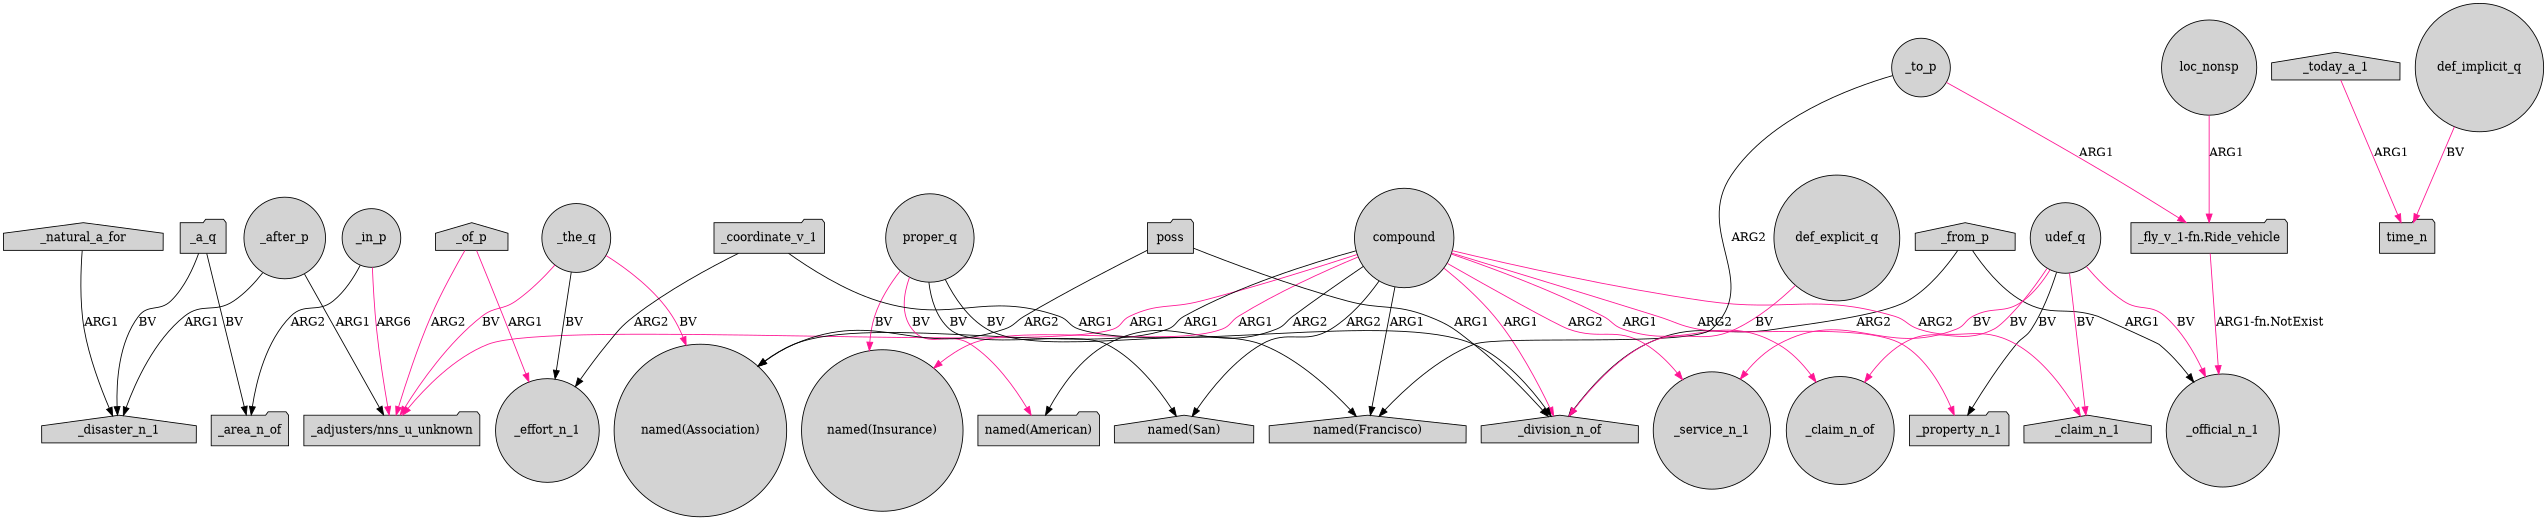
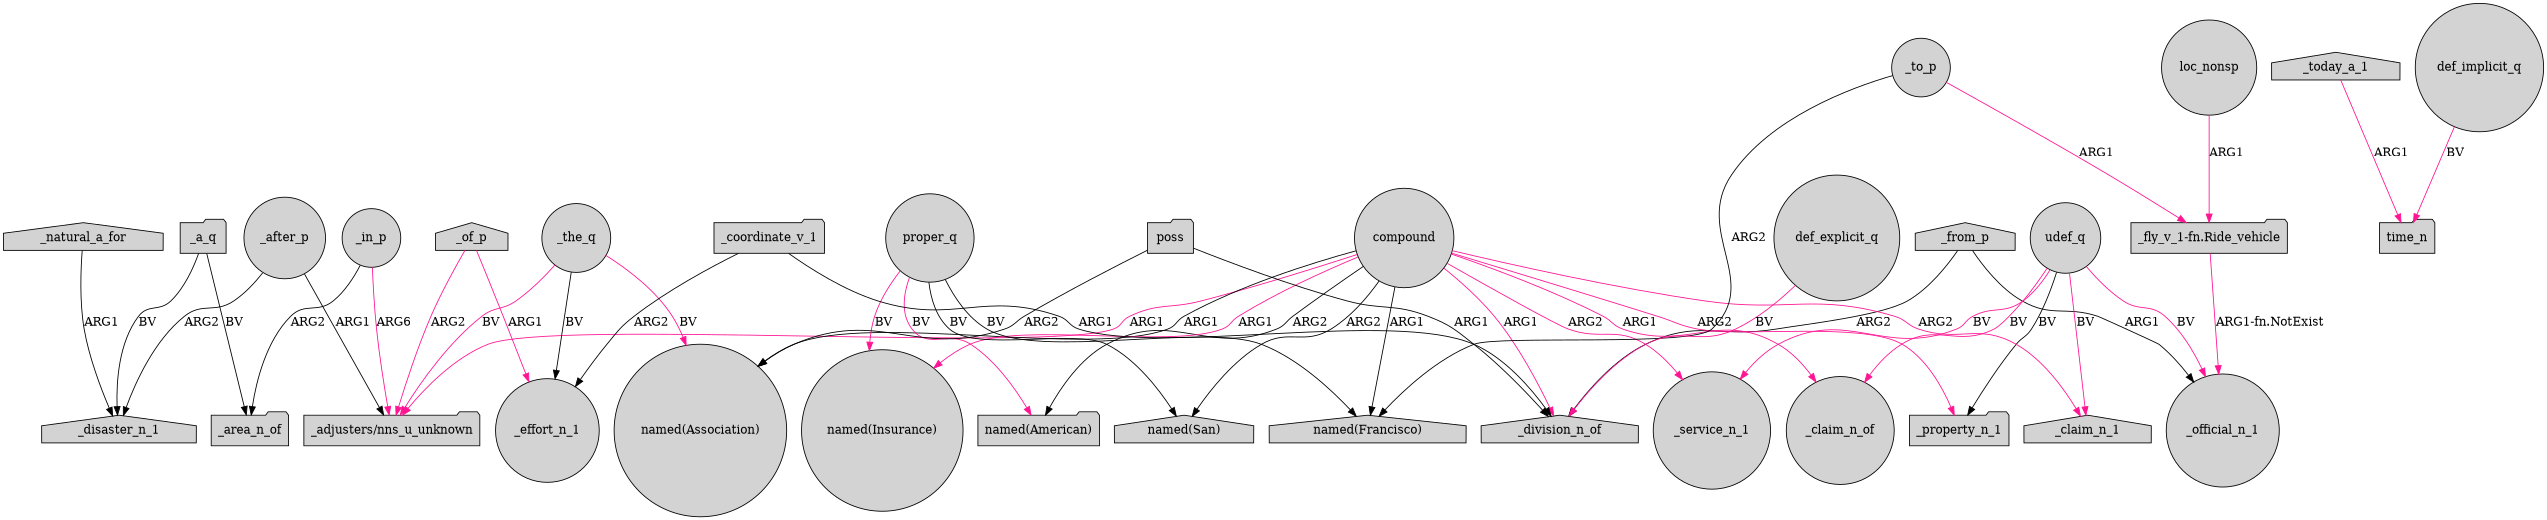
(202, 323) -> (202, 323)
